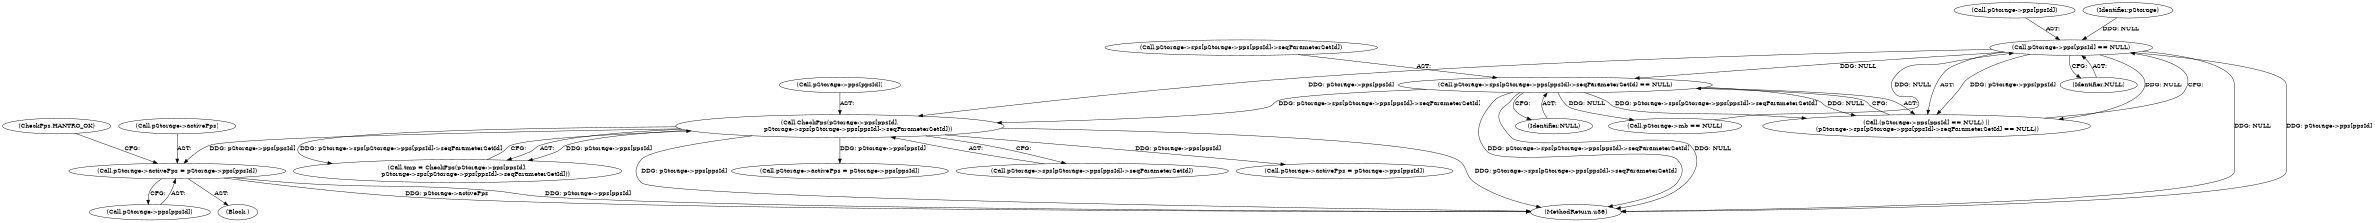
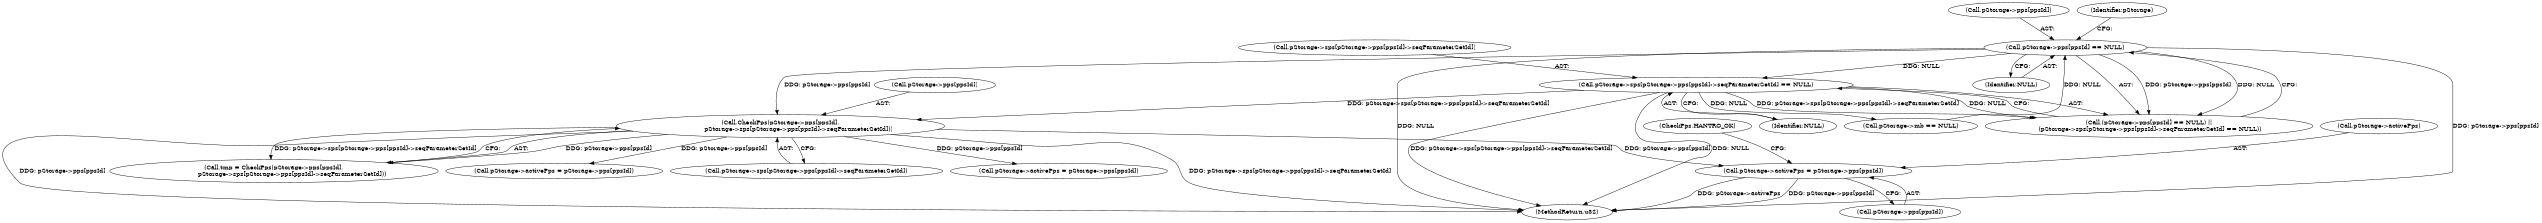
(2121, 29) -> (2106, 29)
(238, 212) -> none
(1576, 212) -> (1567, 212)
